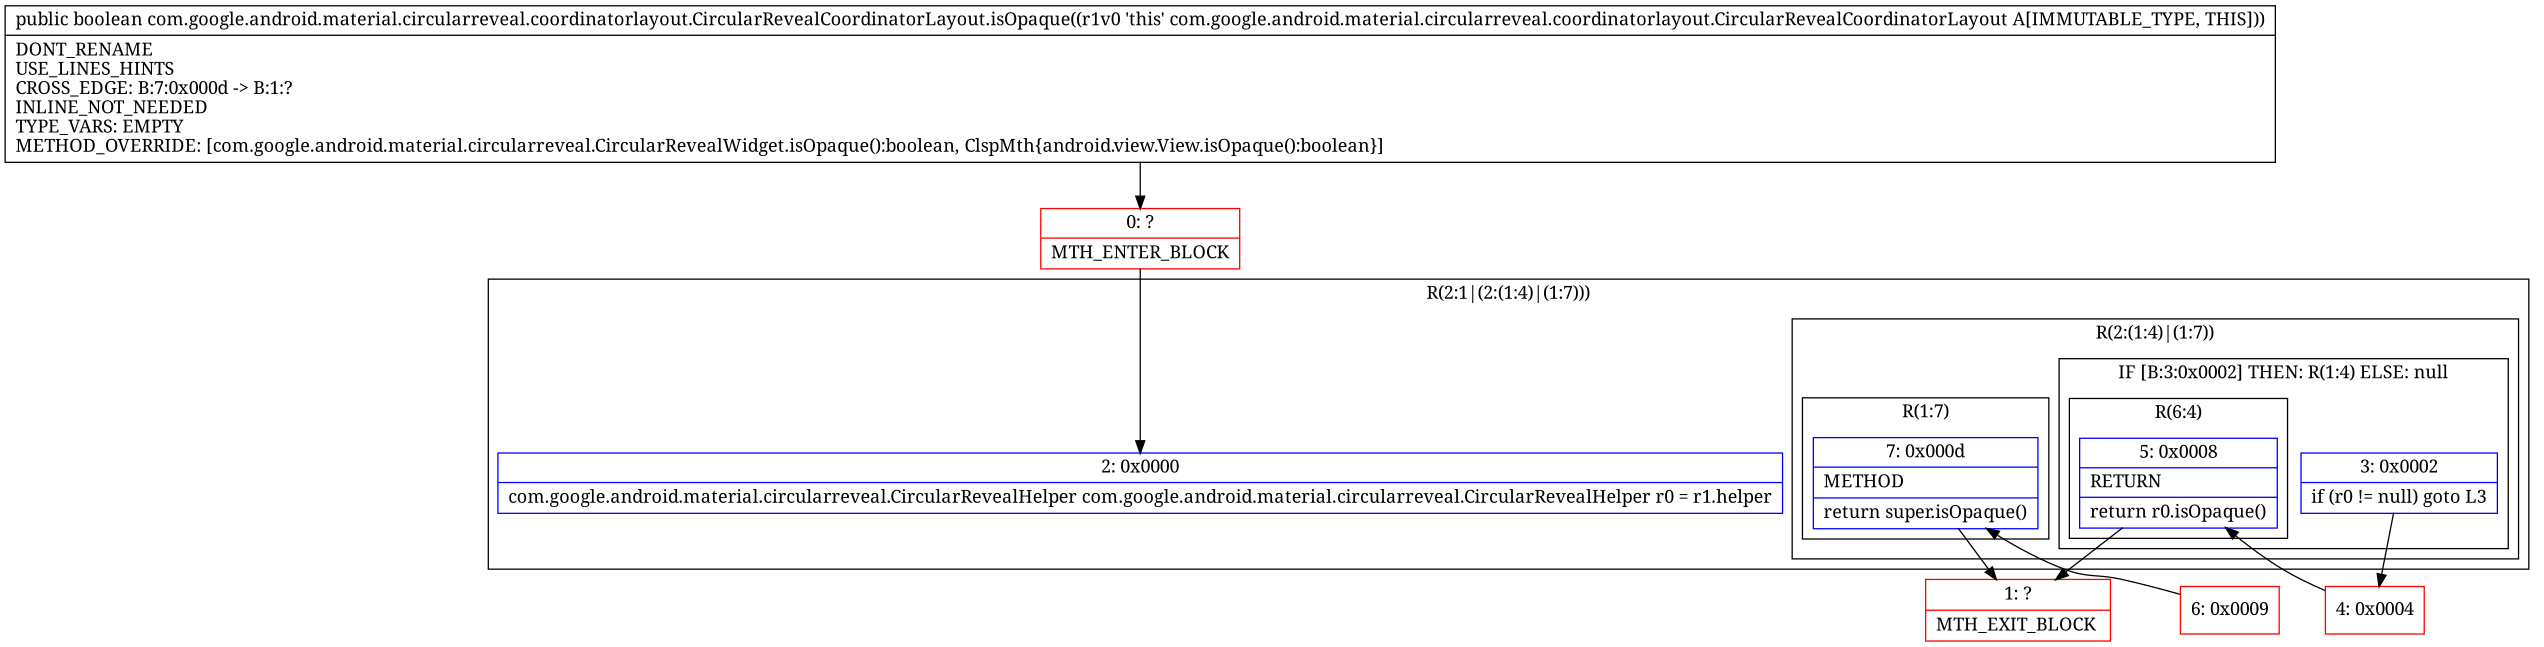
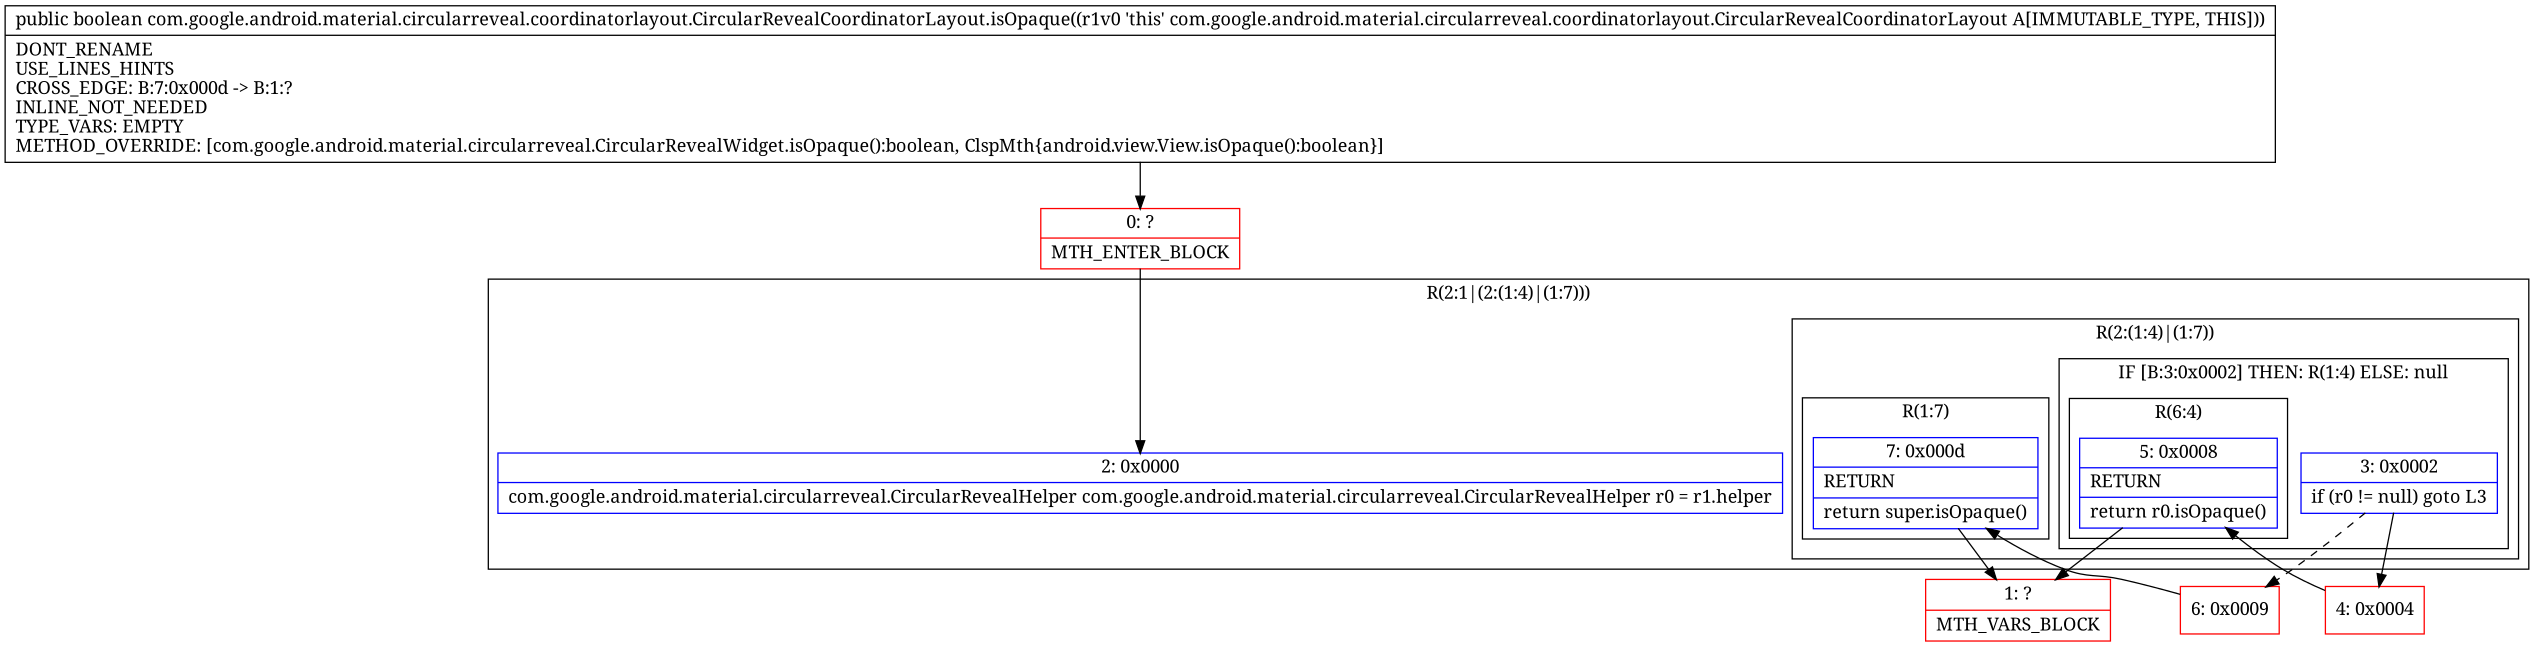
(1865, 482) -> (1860, 482)
none -> (2331, 541)
(2016, 625) -> (2018, 625)
